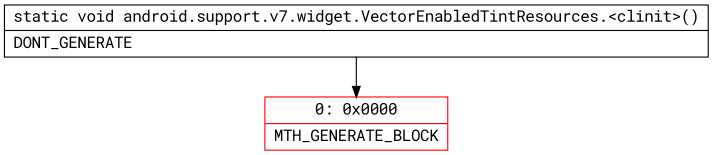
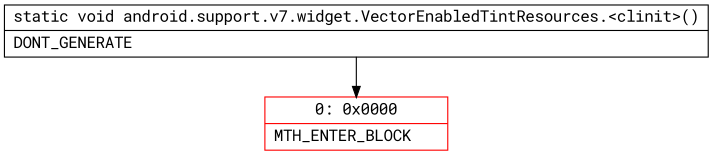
(356, 136) -> (342, 136)
